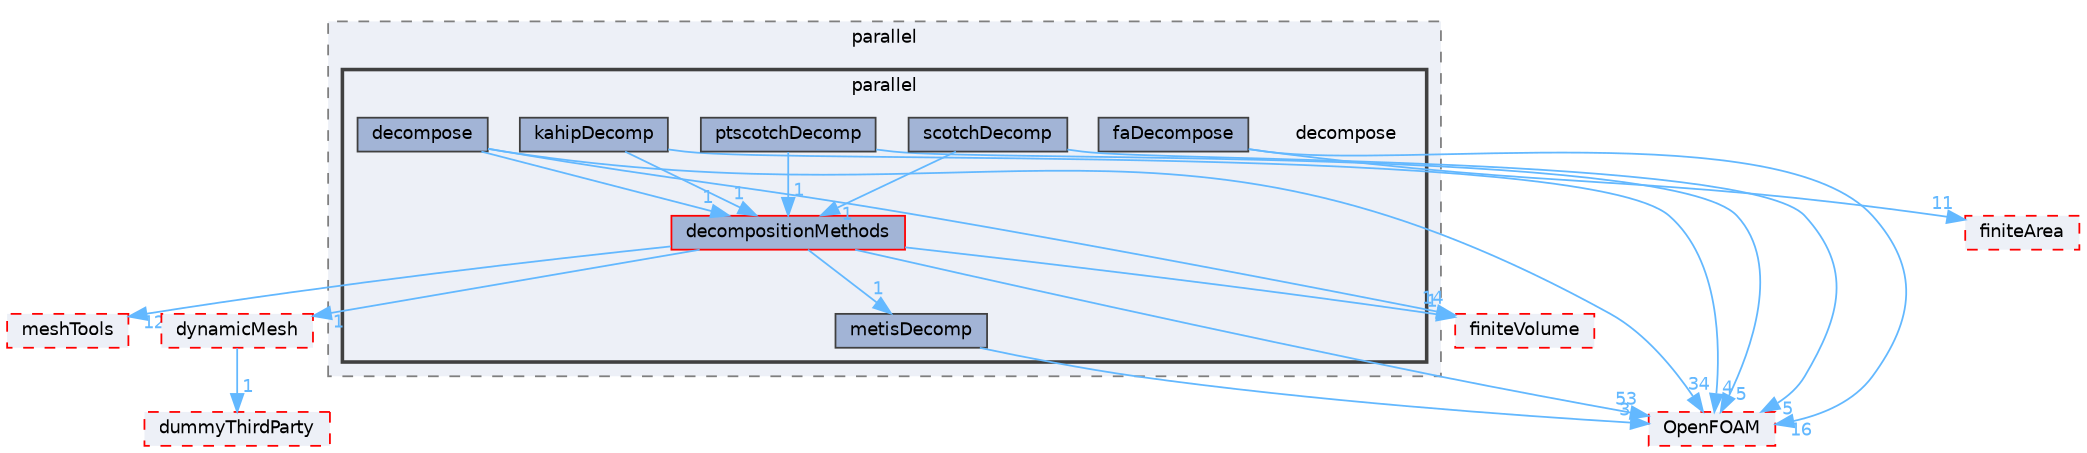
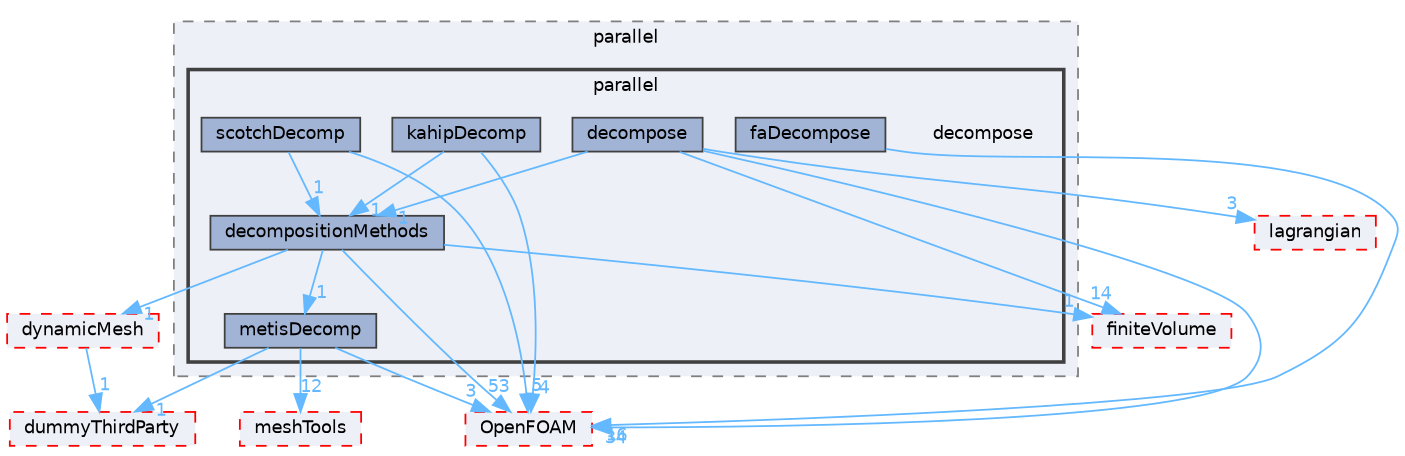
(788, 135) -> none
(788, 233) -> (327, 233)
none -> (1315, 233)
(2022, 233) -> none
(409, 277) -> (300, 371)
none -> (186, 387)
